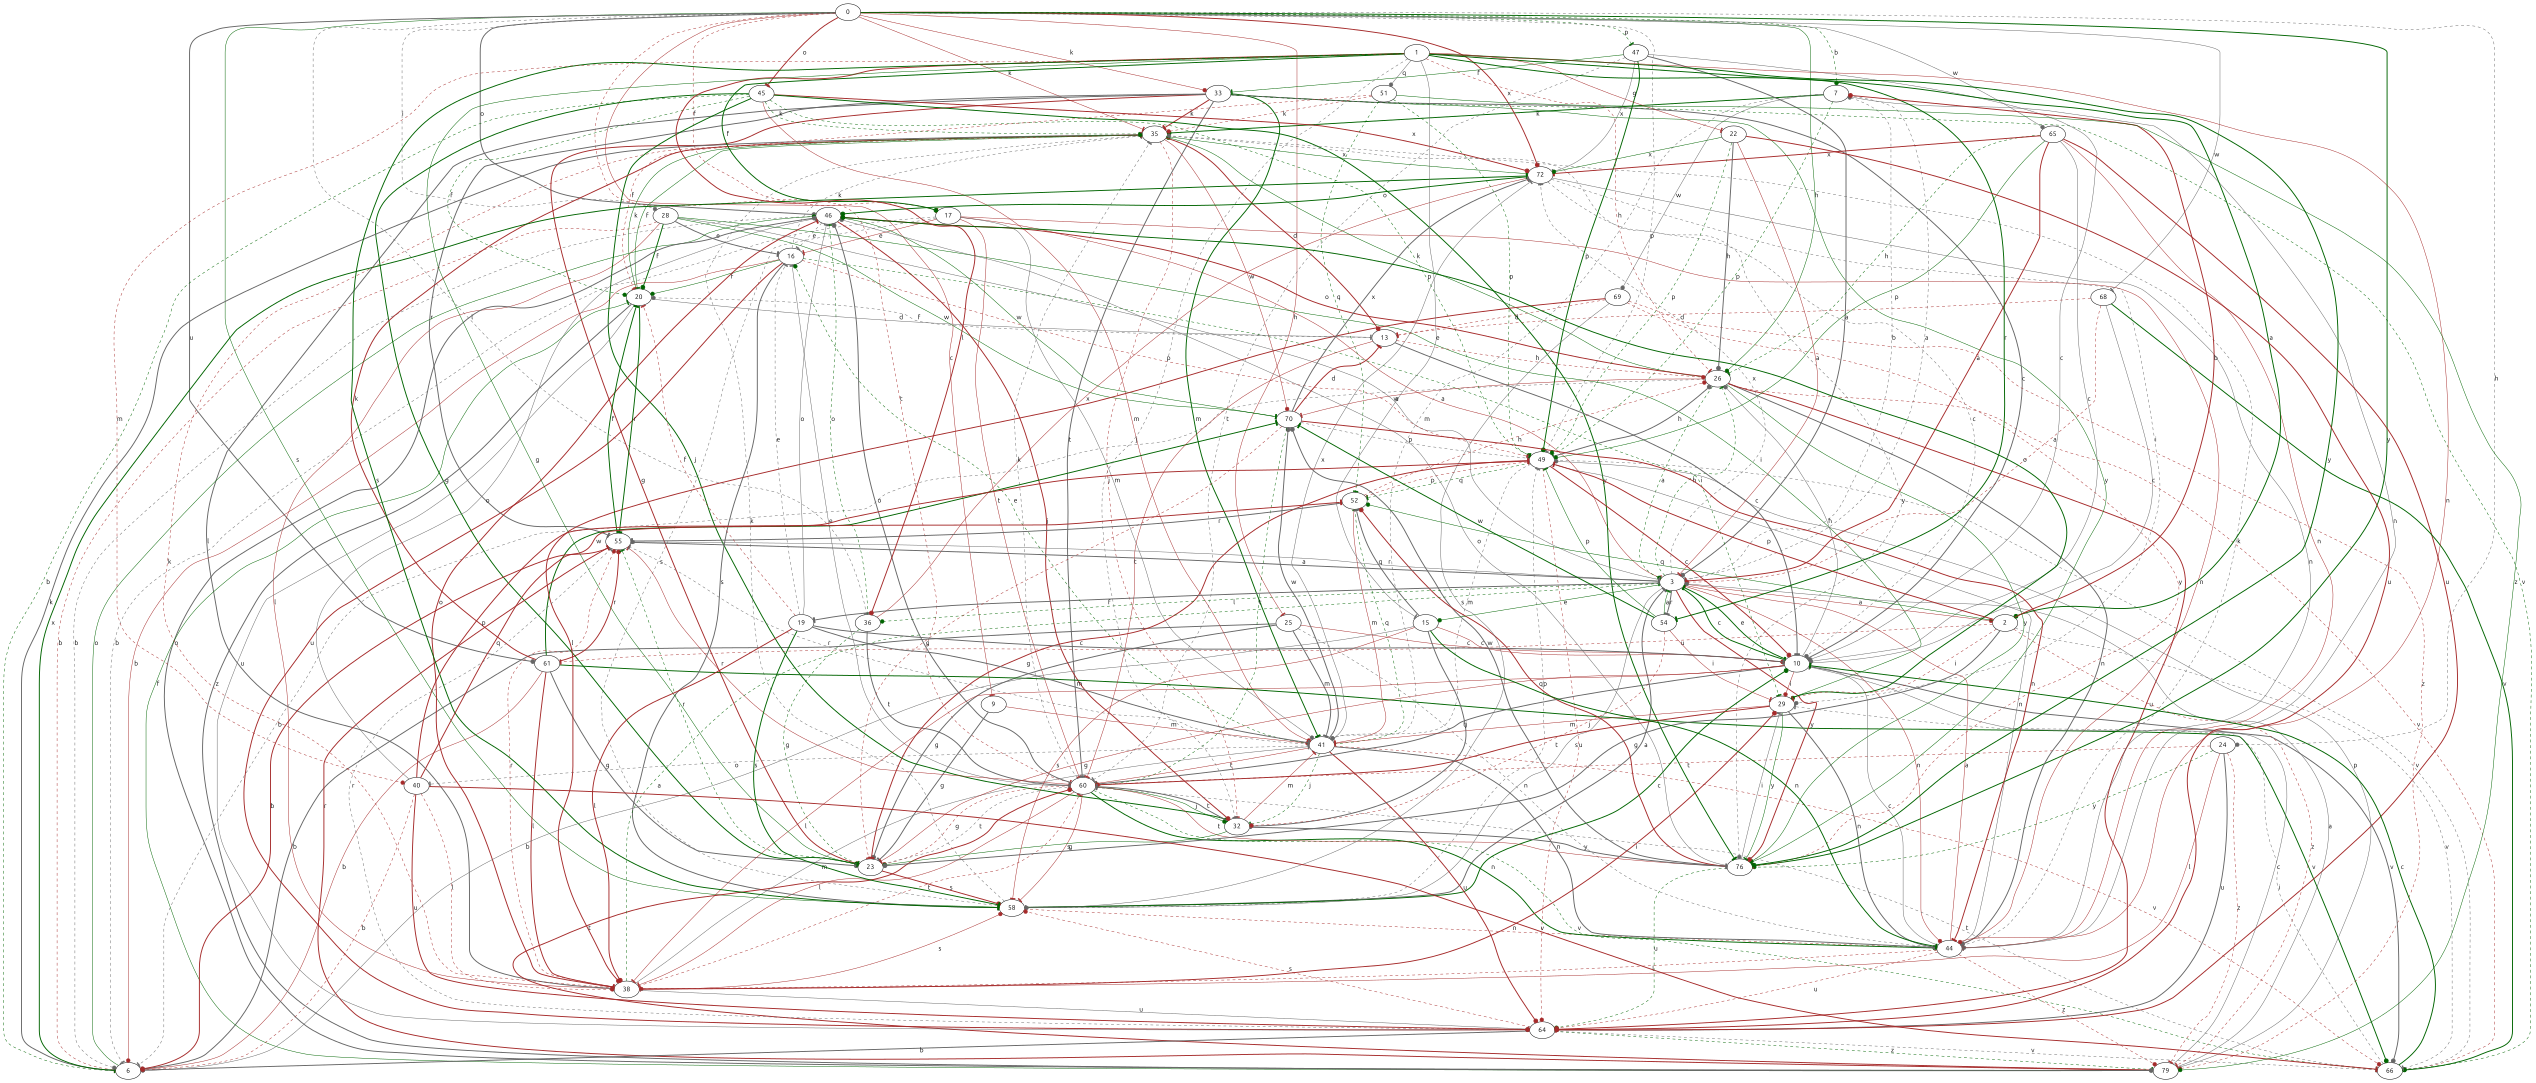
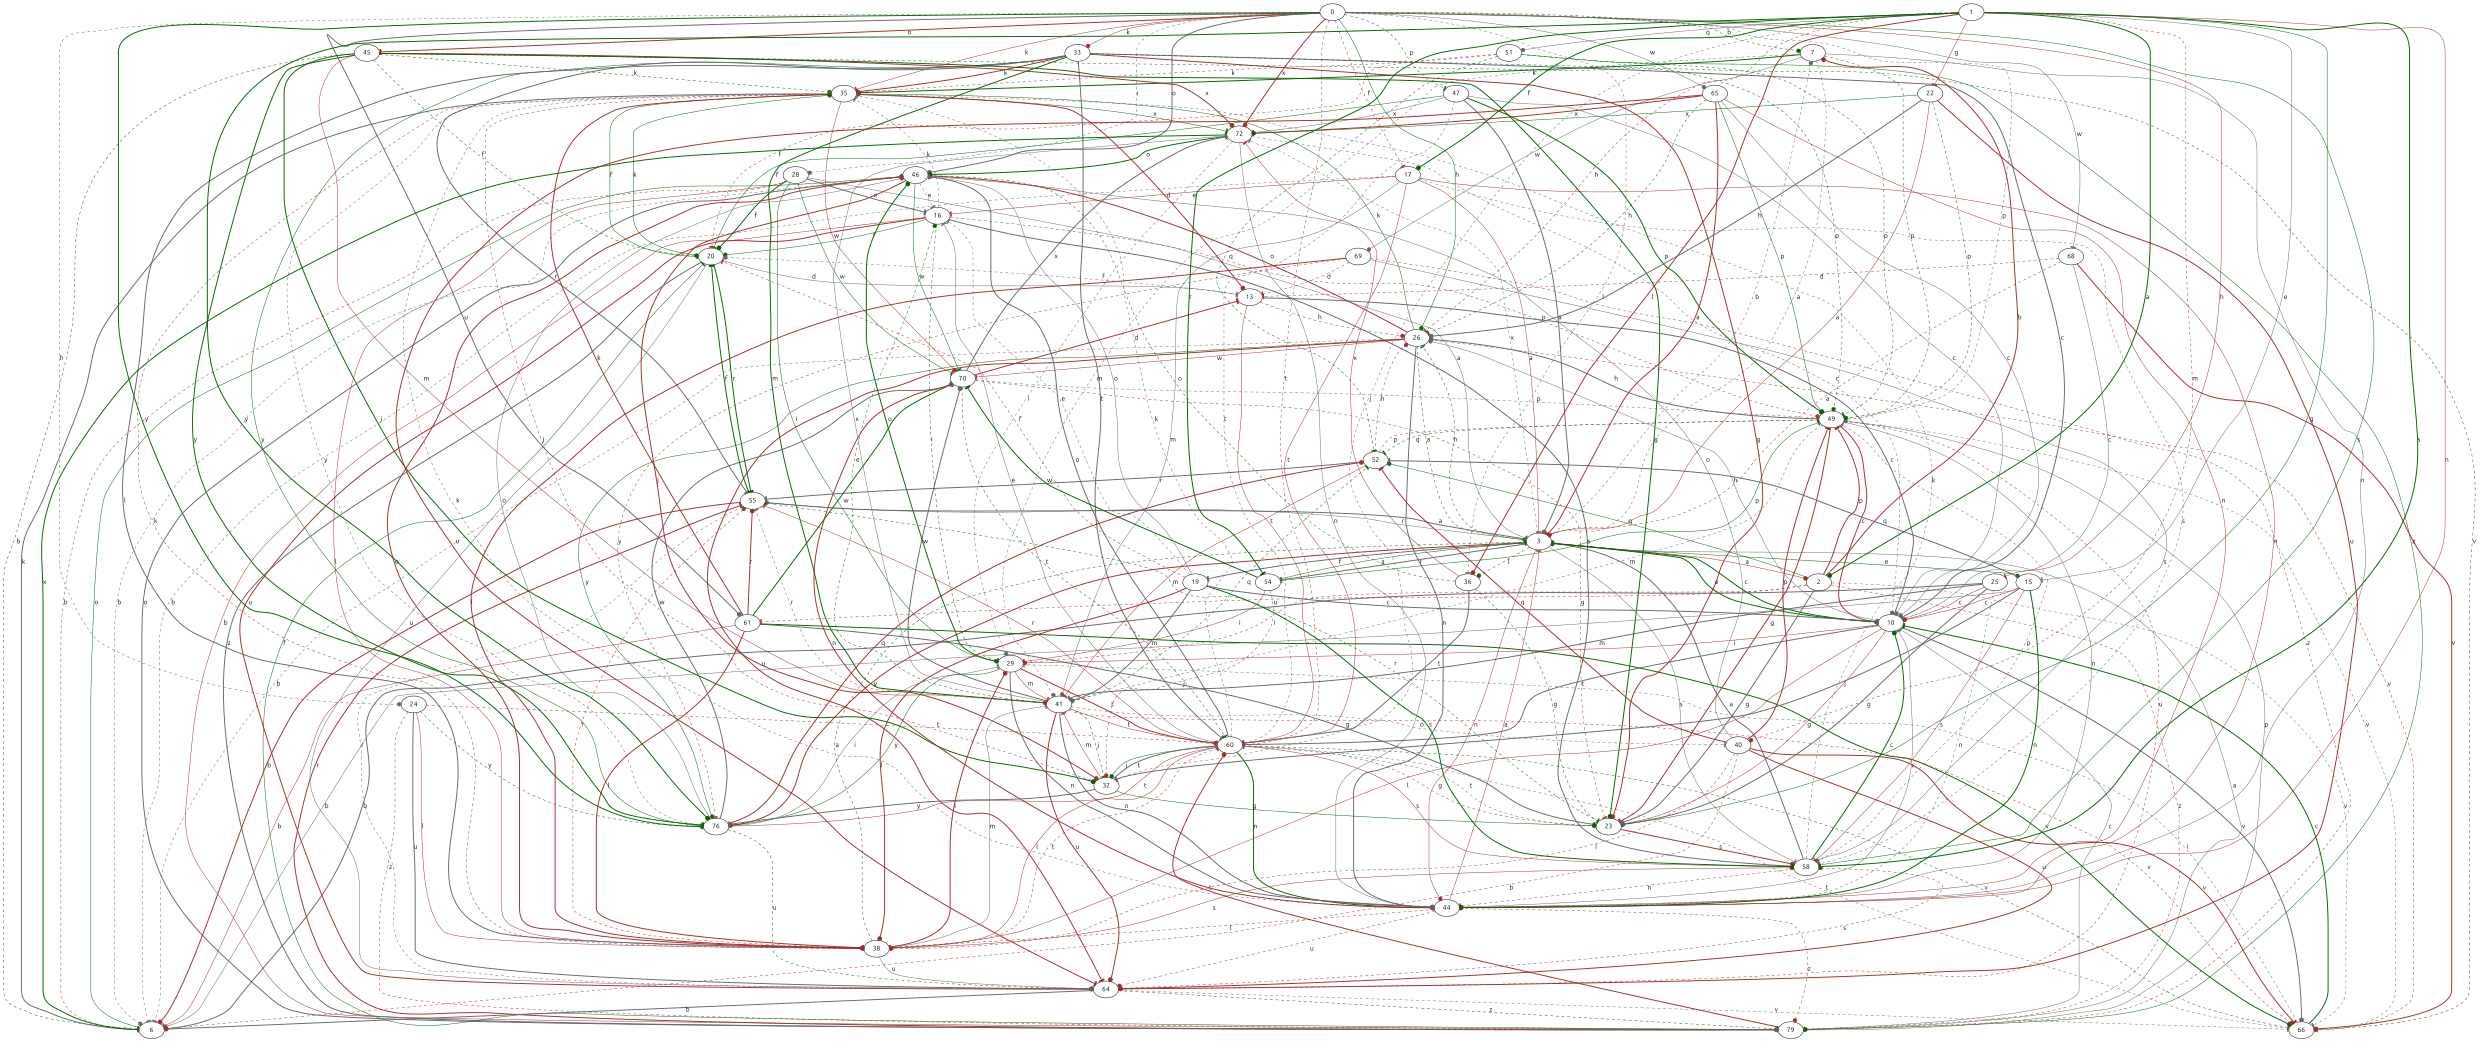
(1438, 74) -> (1079, 141)
(263, 528) -> (272, 980)
(2486, 639) -> (2452, 605)
(994, 704) -> none
